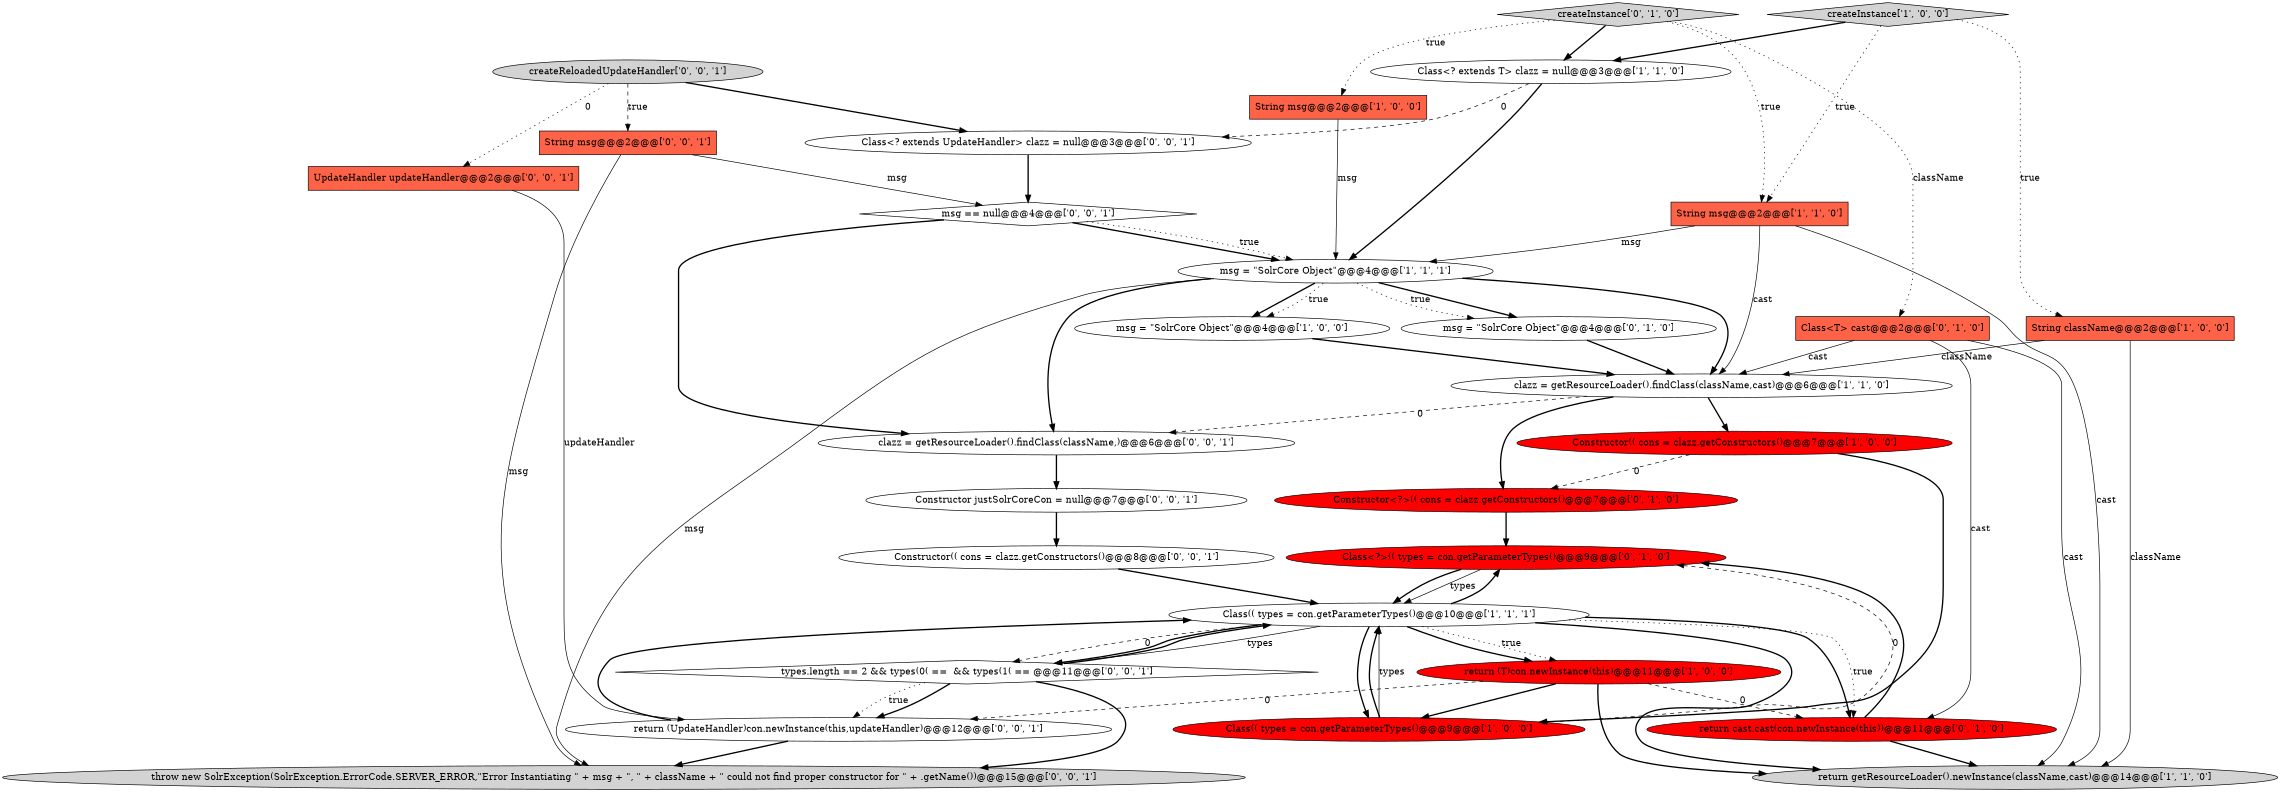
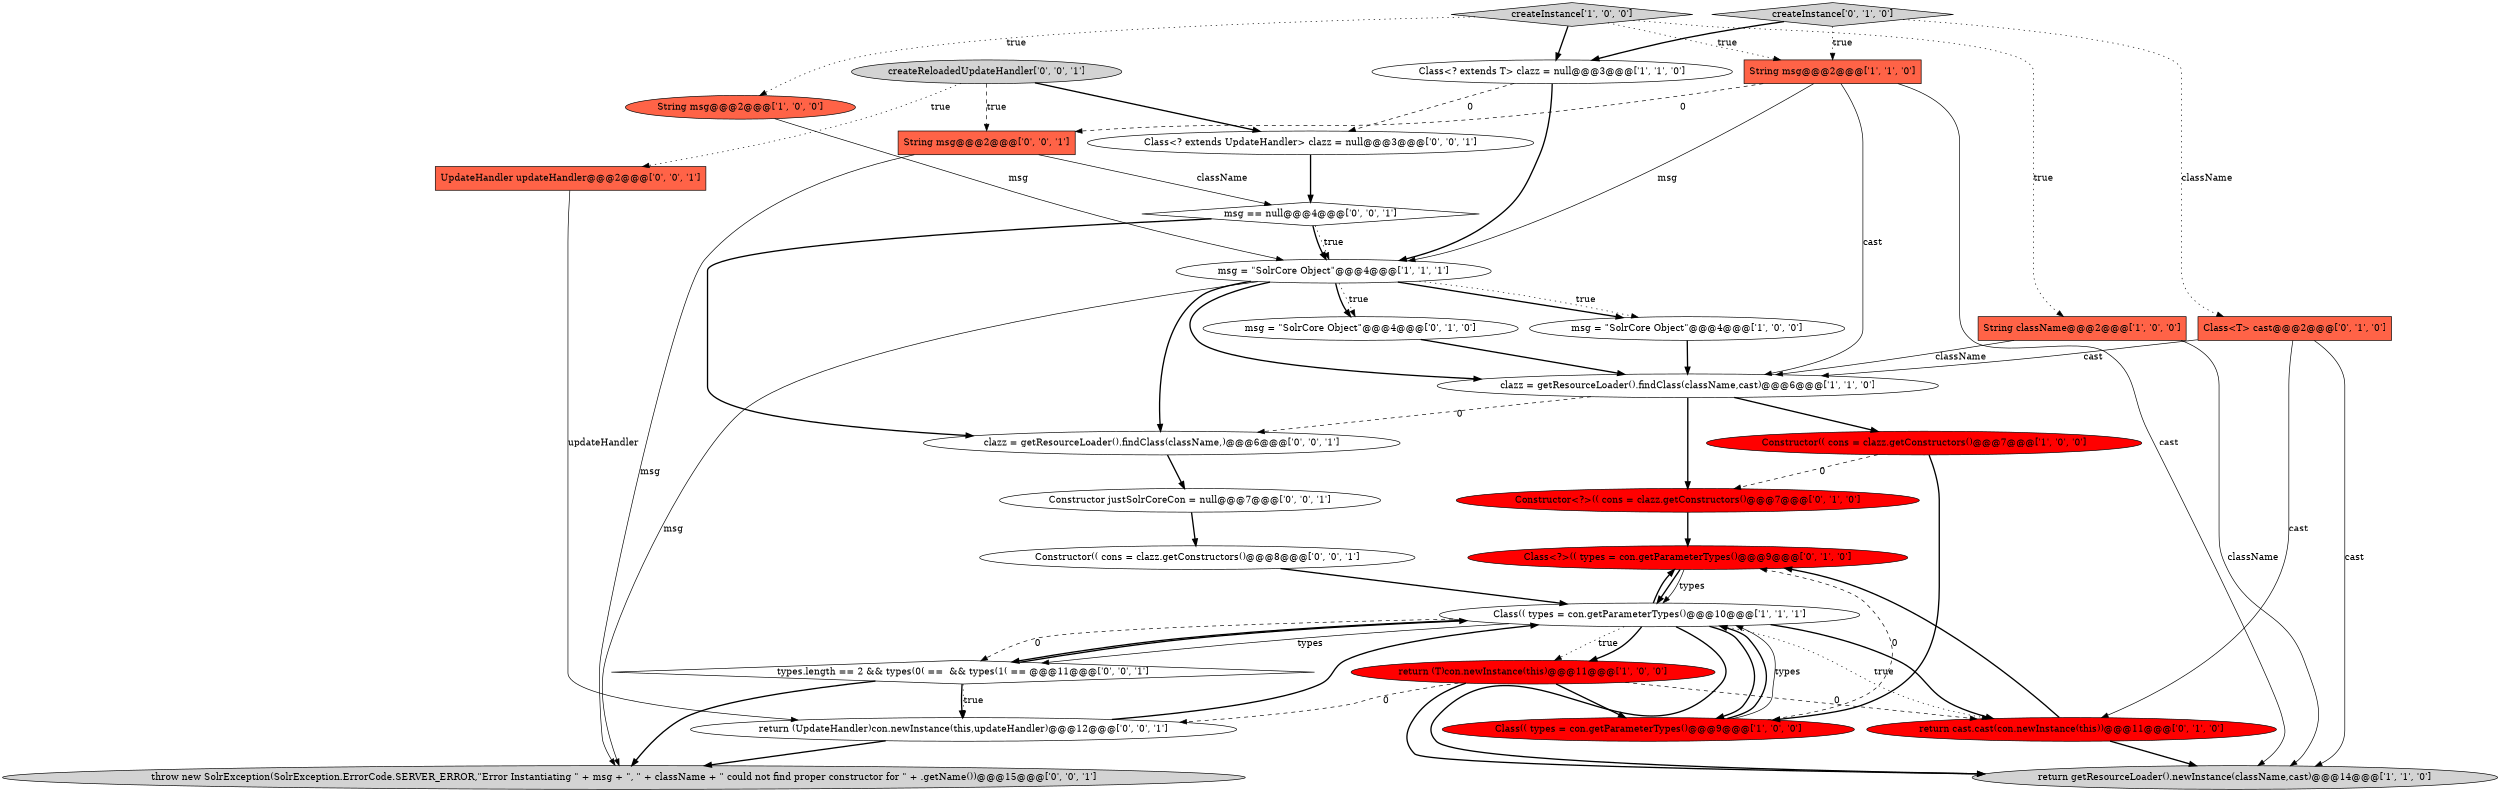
(1440, 36) -> (1116, 31)
(588, 107) -> (941, 107)
(1338, 107) -> (740, 107)
none -> (1424, 123)
(897, 178) -> (1222, 178)
